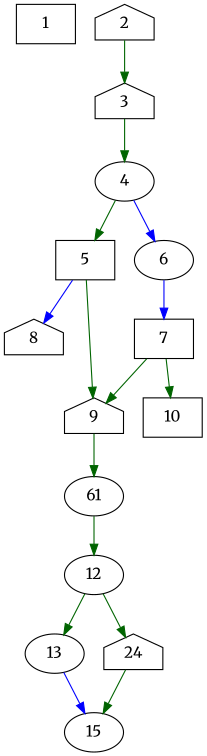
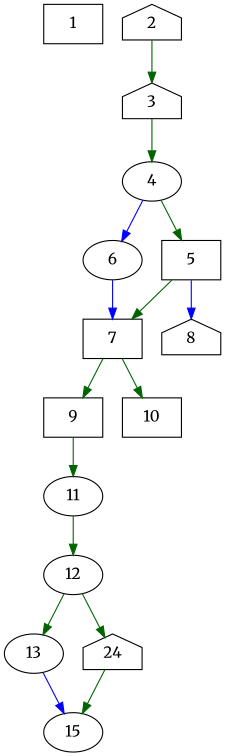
(89, 333) -> (156, 296)
(94, 418) -> (73, 418)
(94, 496) -> (73, 496)
